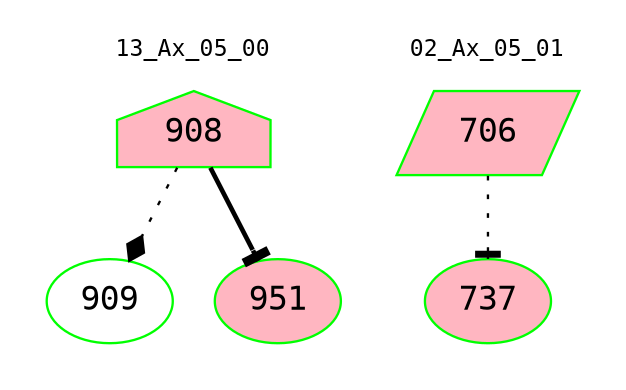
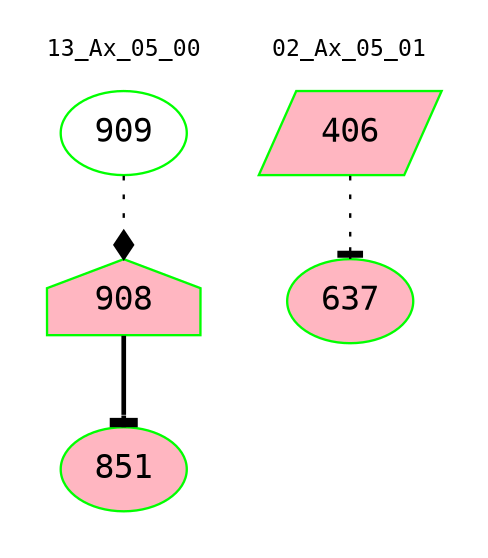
(488, 133) -> (350, 133)
(160, 202) -> (124, 203)
(278, 301) -> (124, 469)
(488, 301) -> (350, 301)
